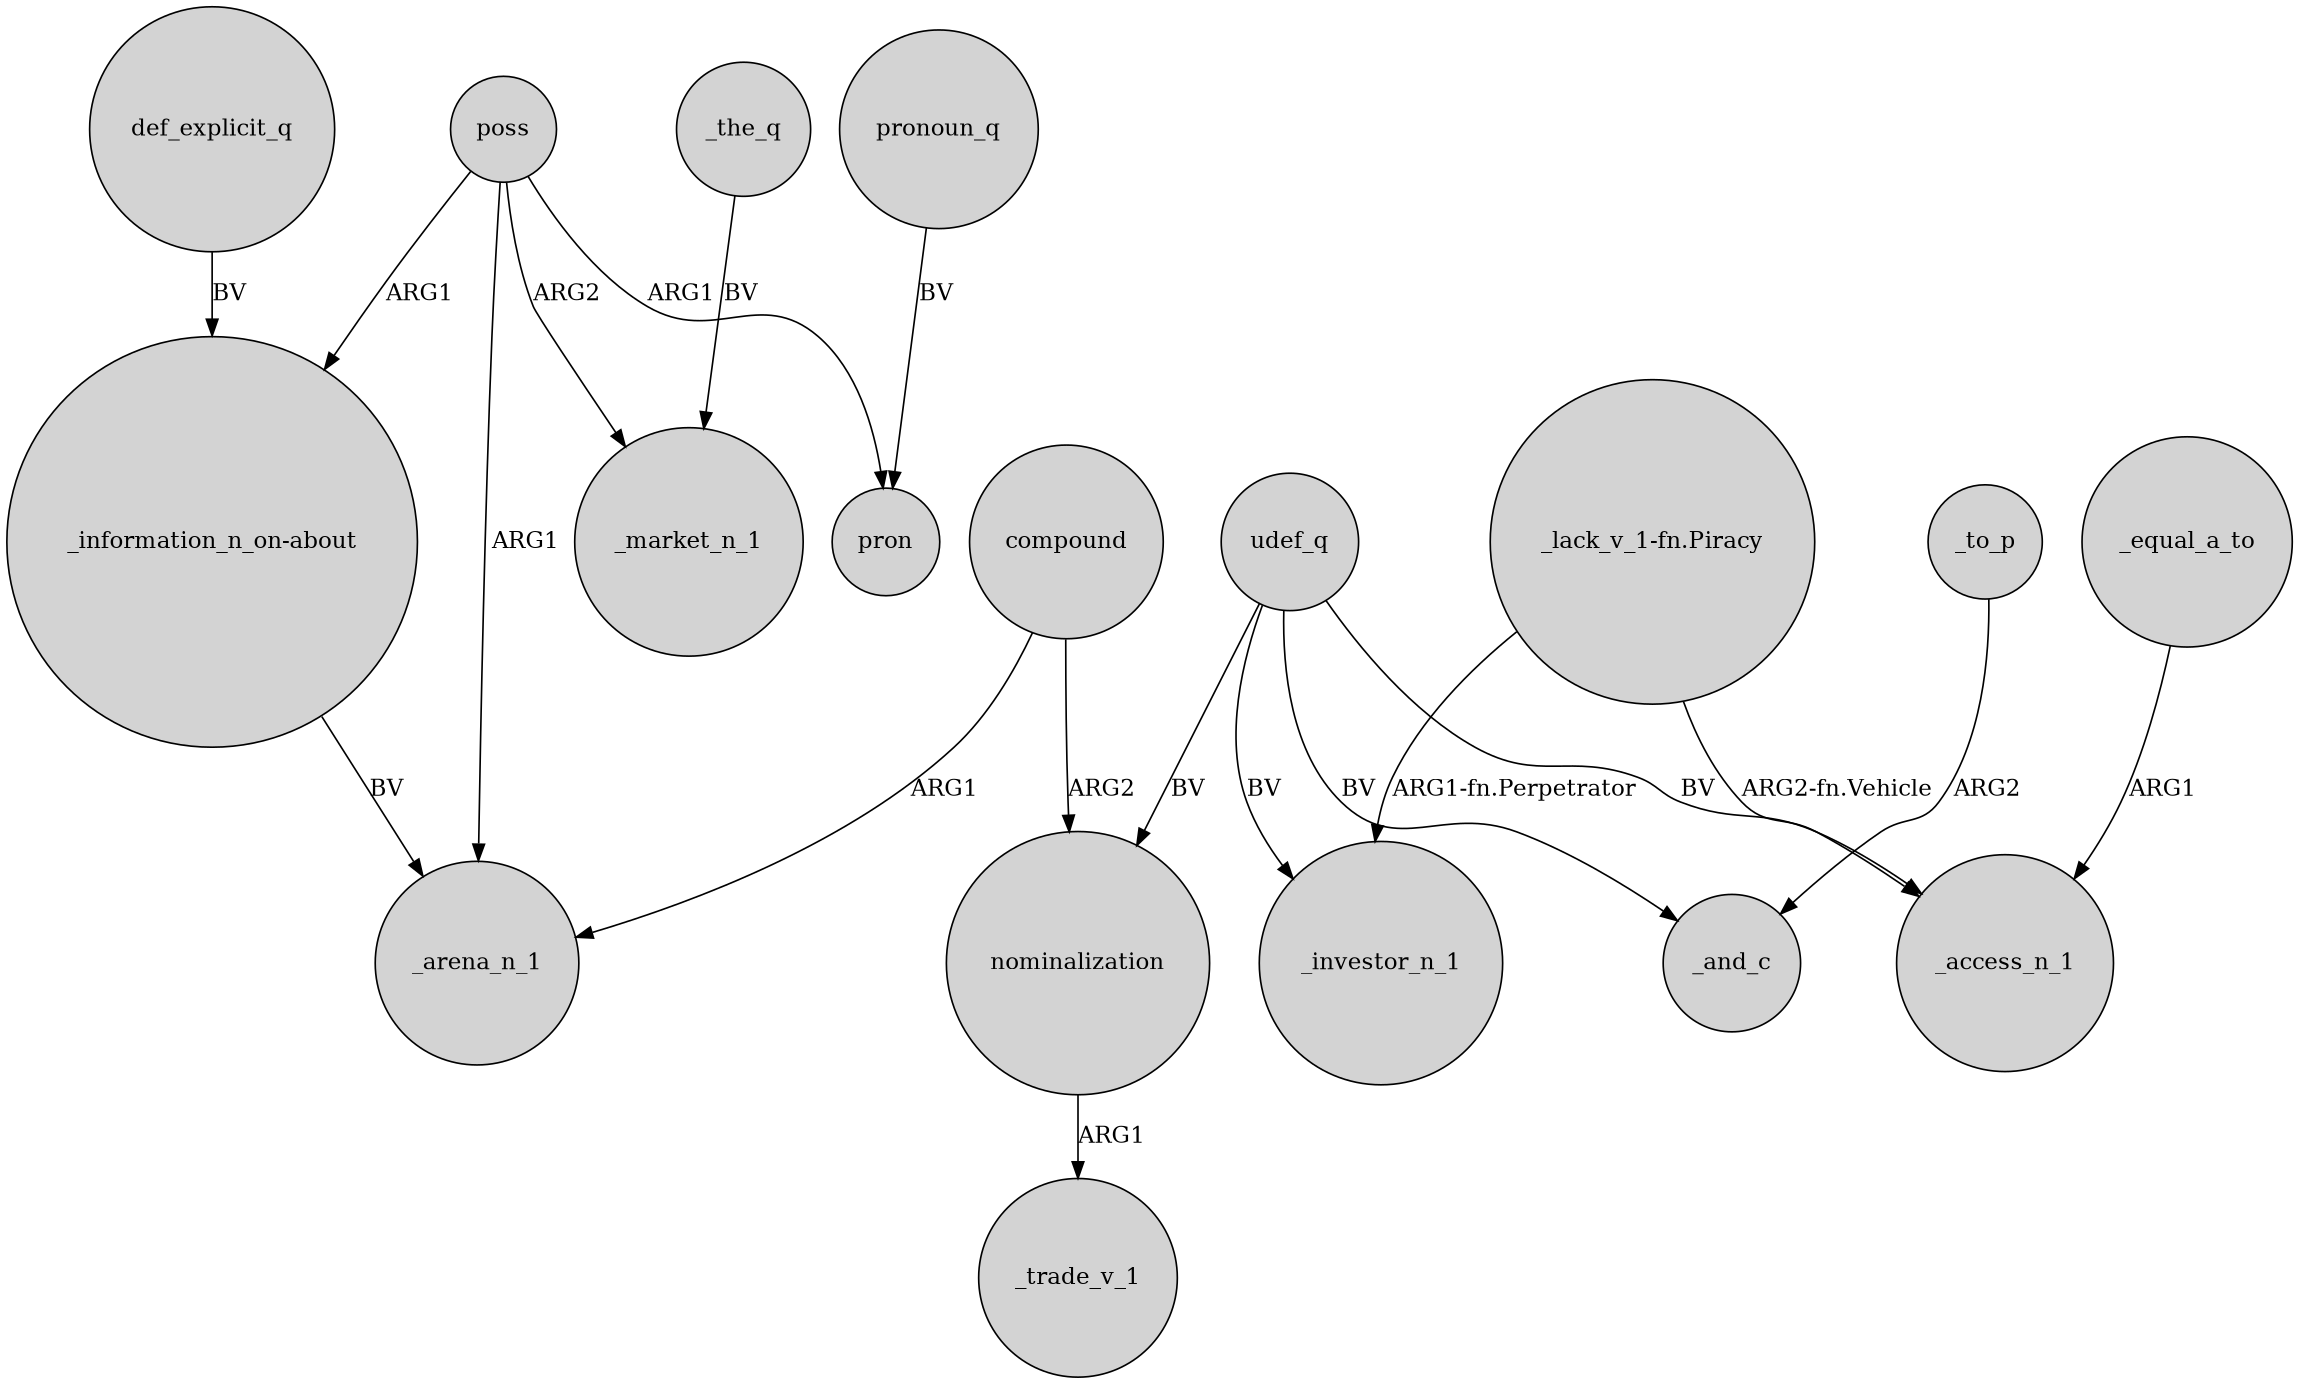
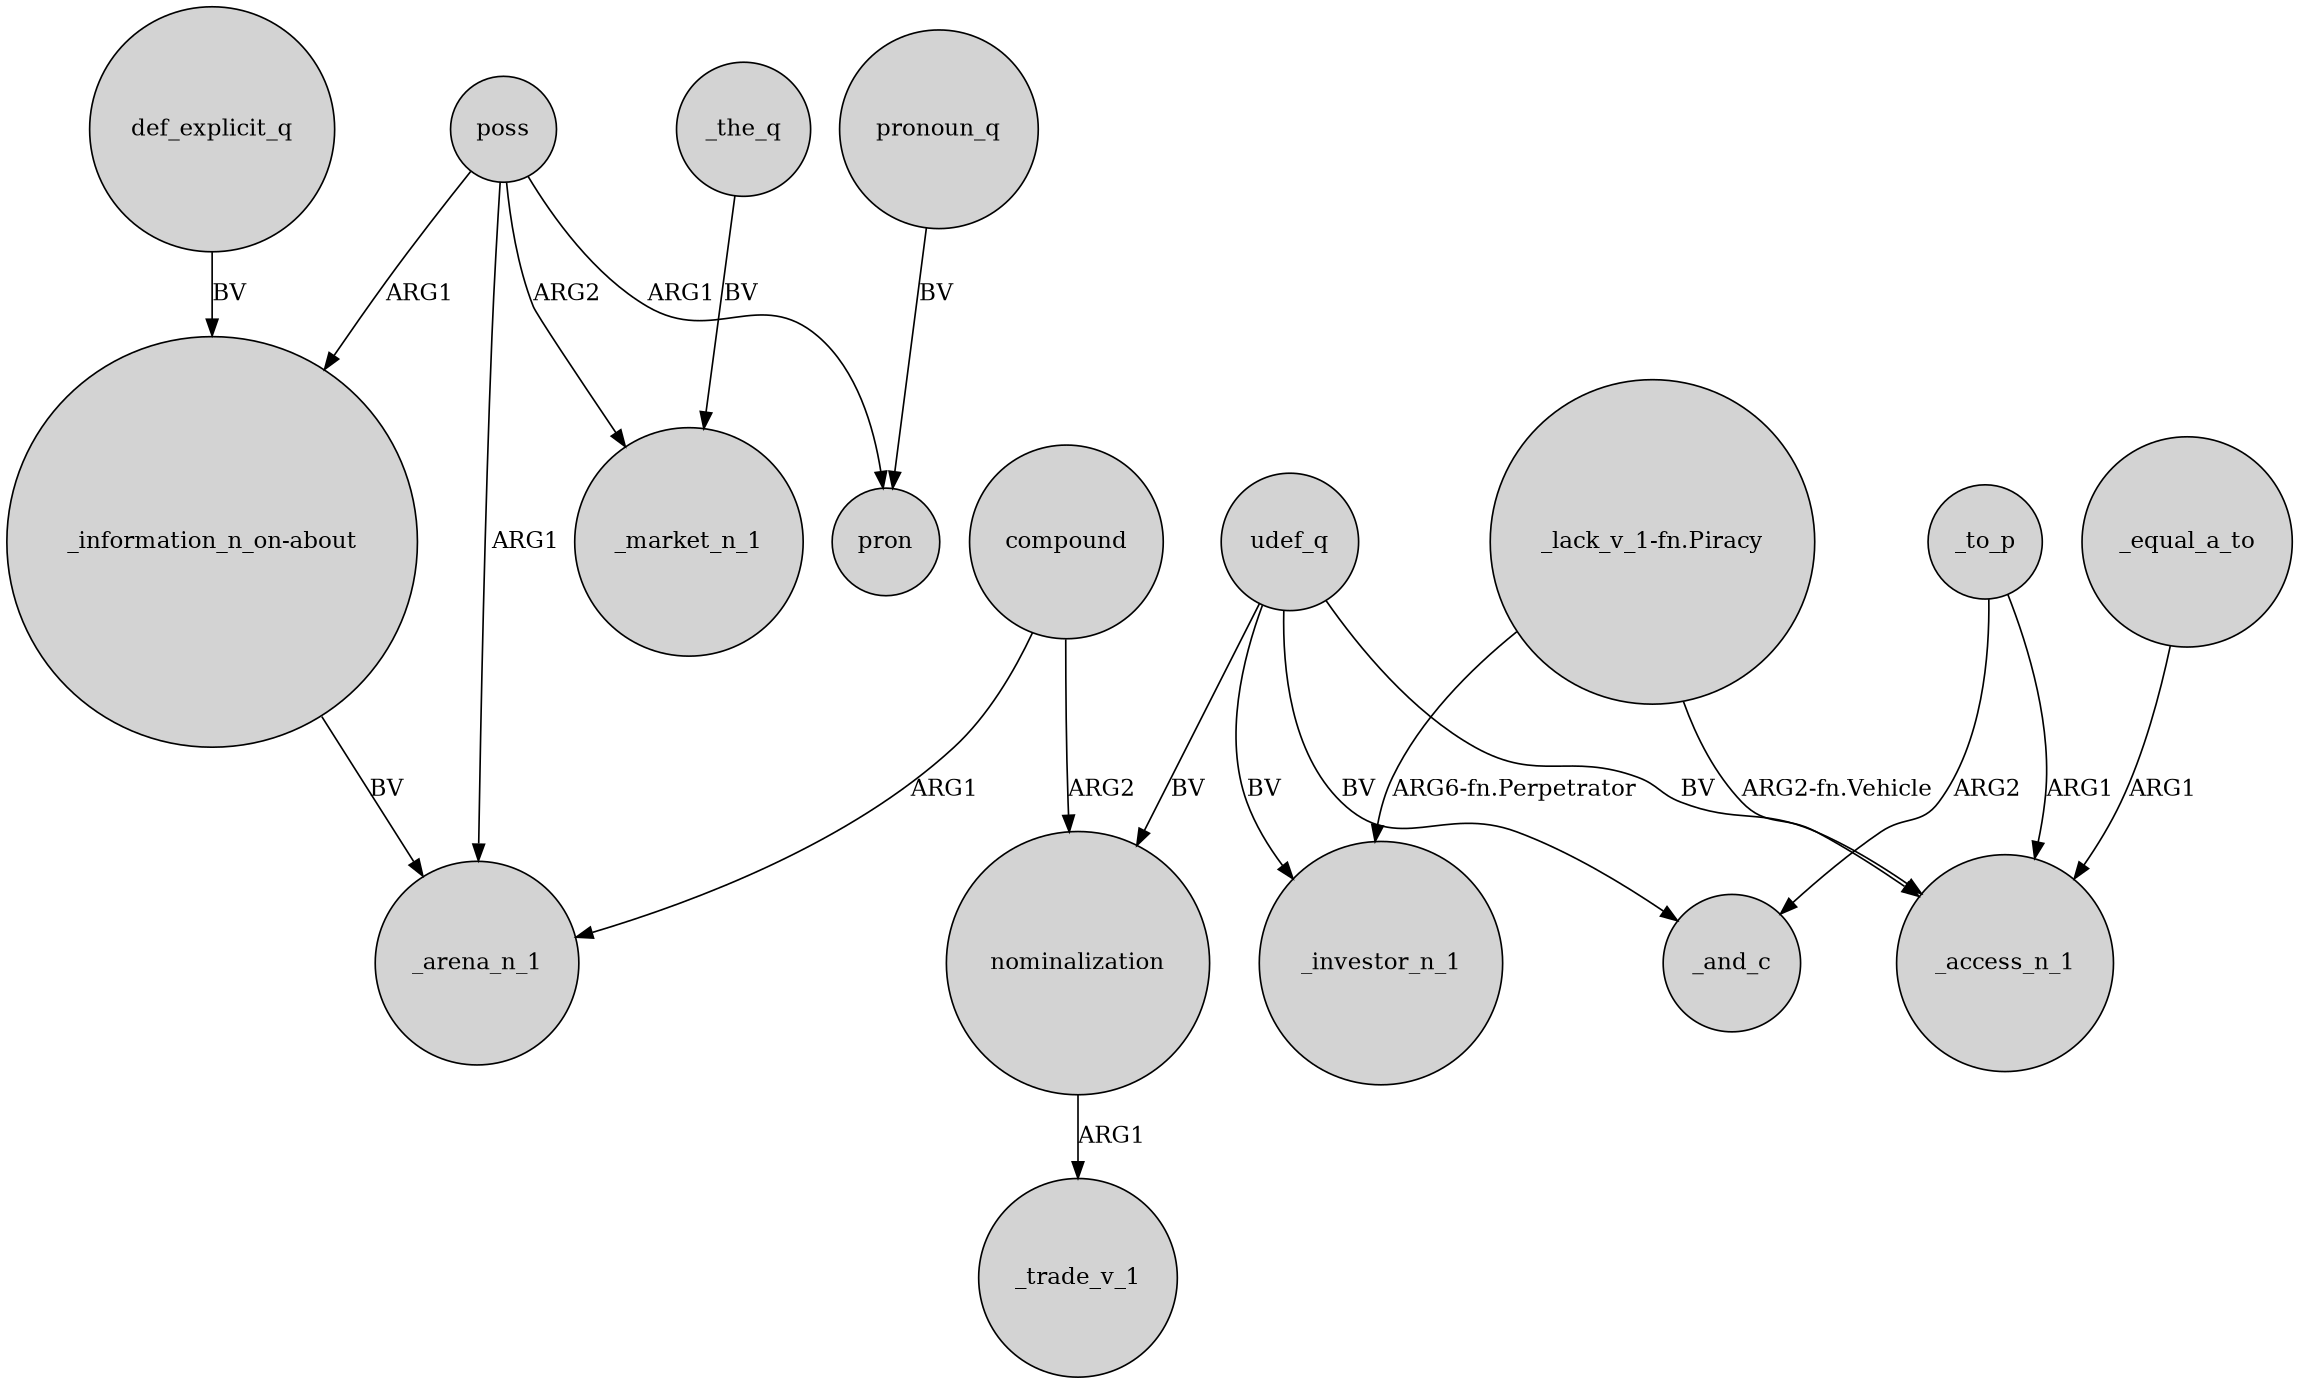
none -> (2042, 716)
(1515, 790) -> (1515, 790)
